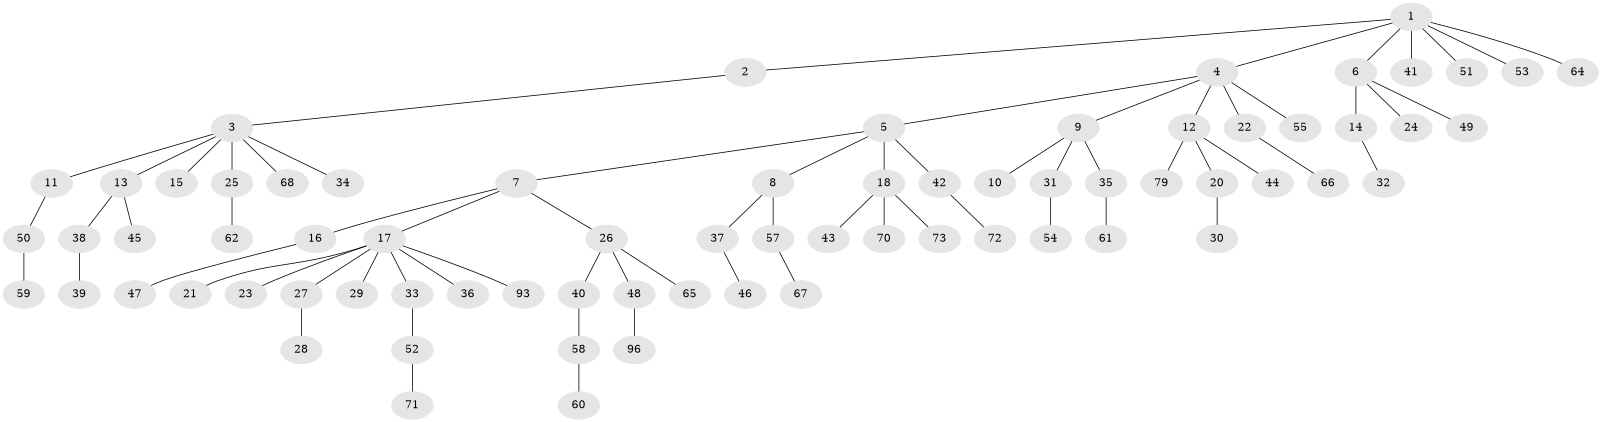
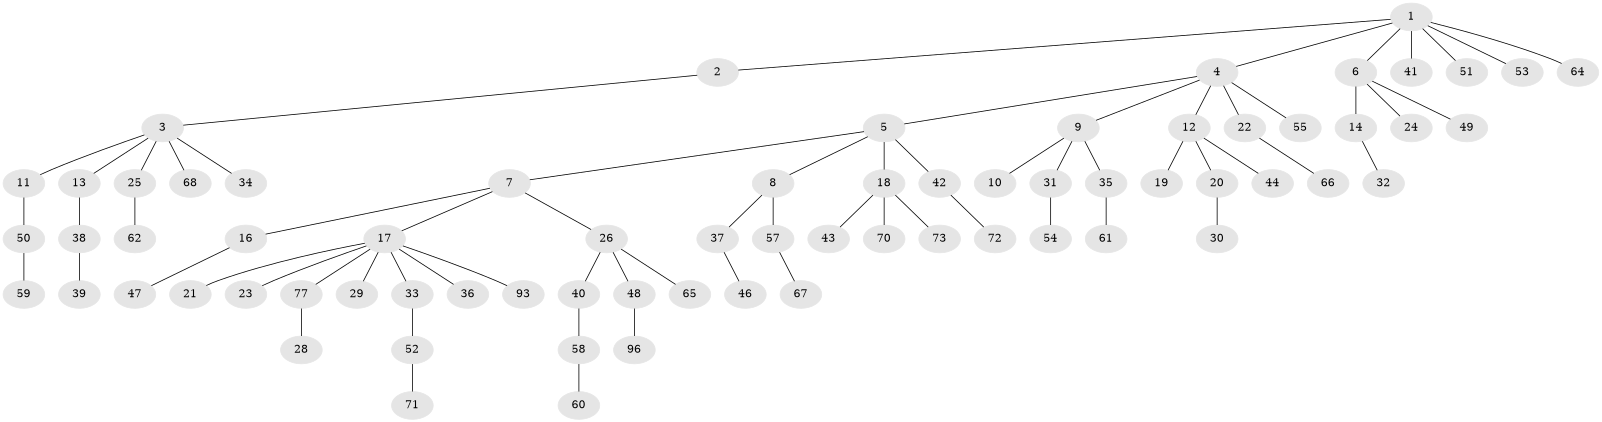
(177, 183) -> none
(1162, 183) -> (1162, 183)
(135, 239) -> none
(301, 294) -> (301, 294)
